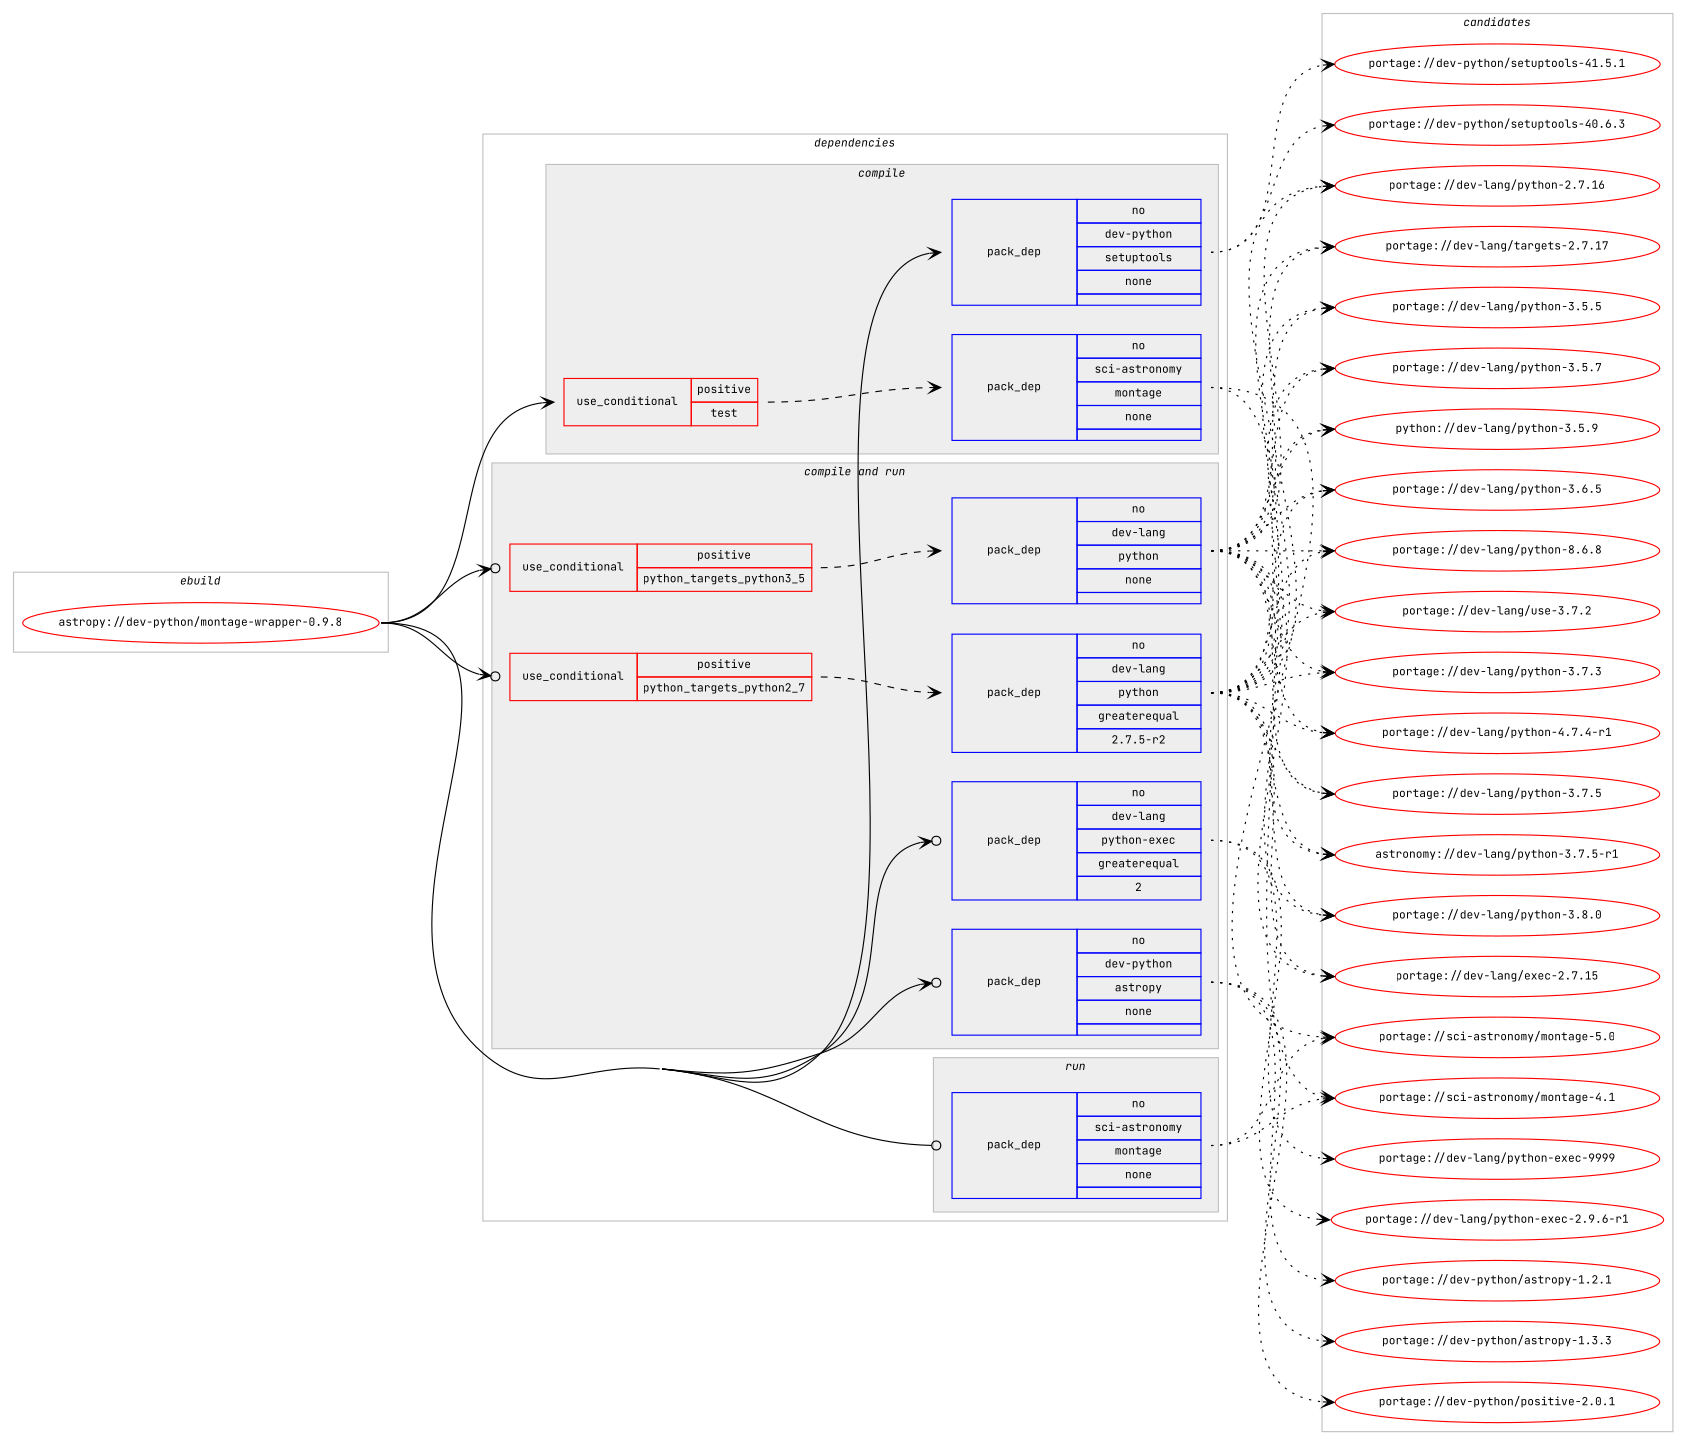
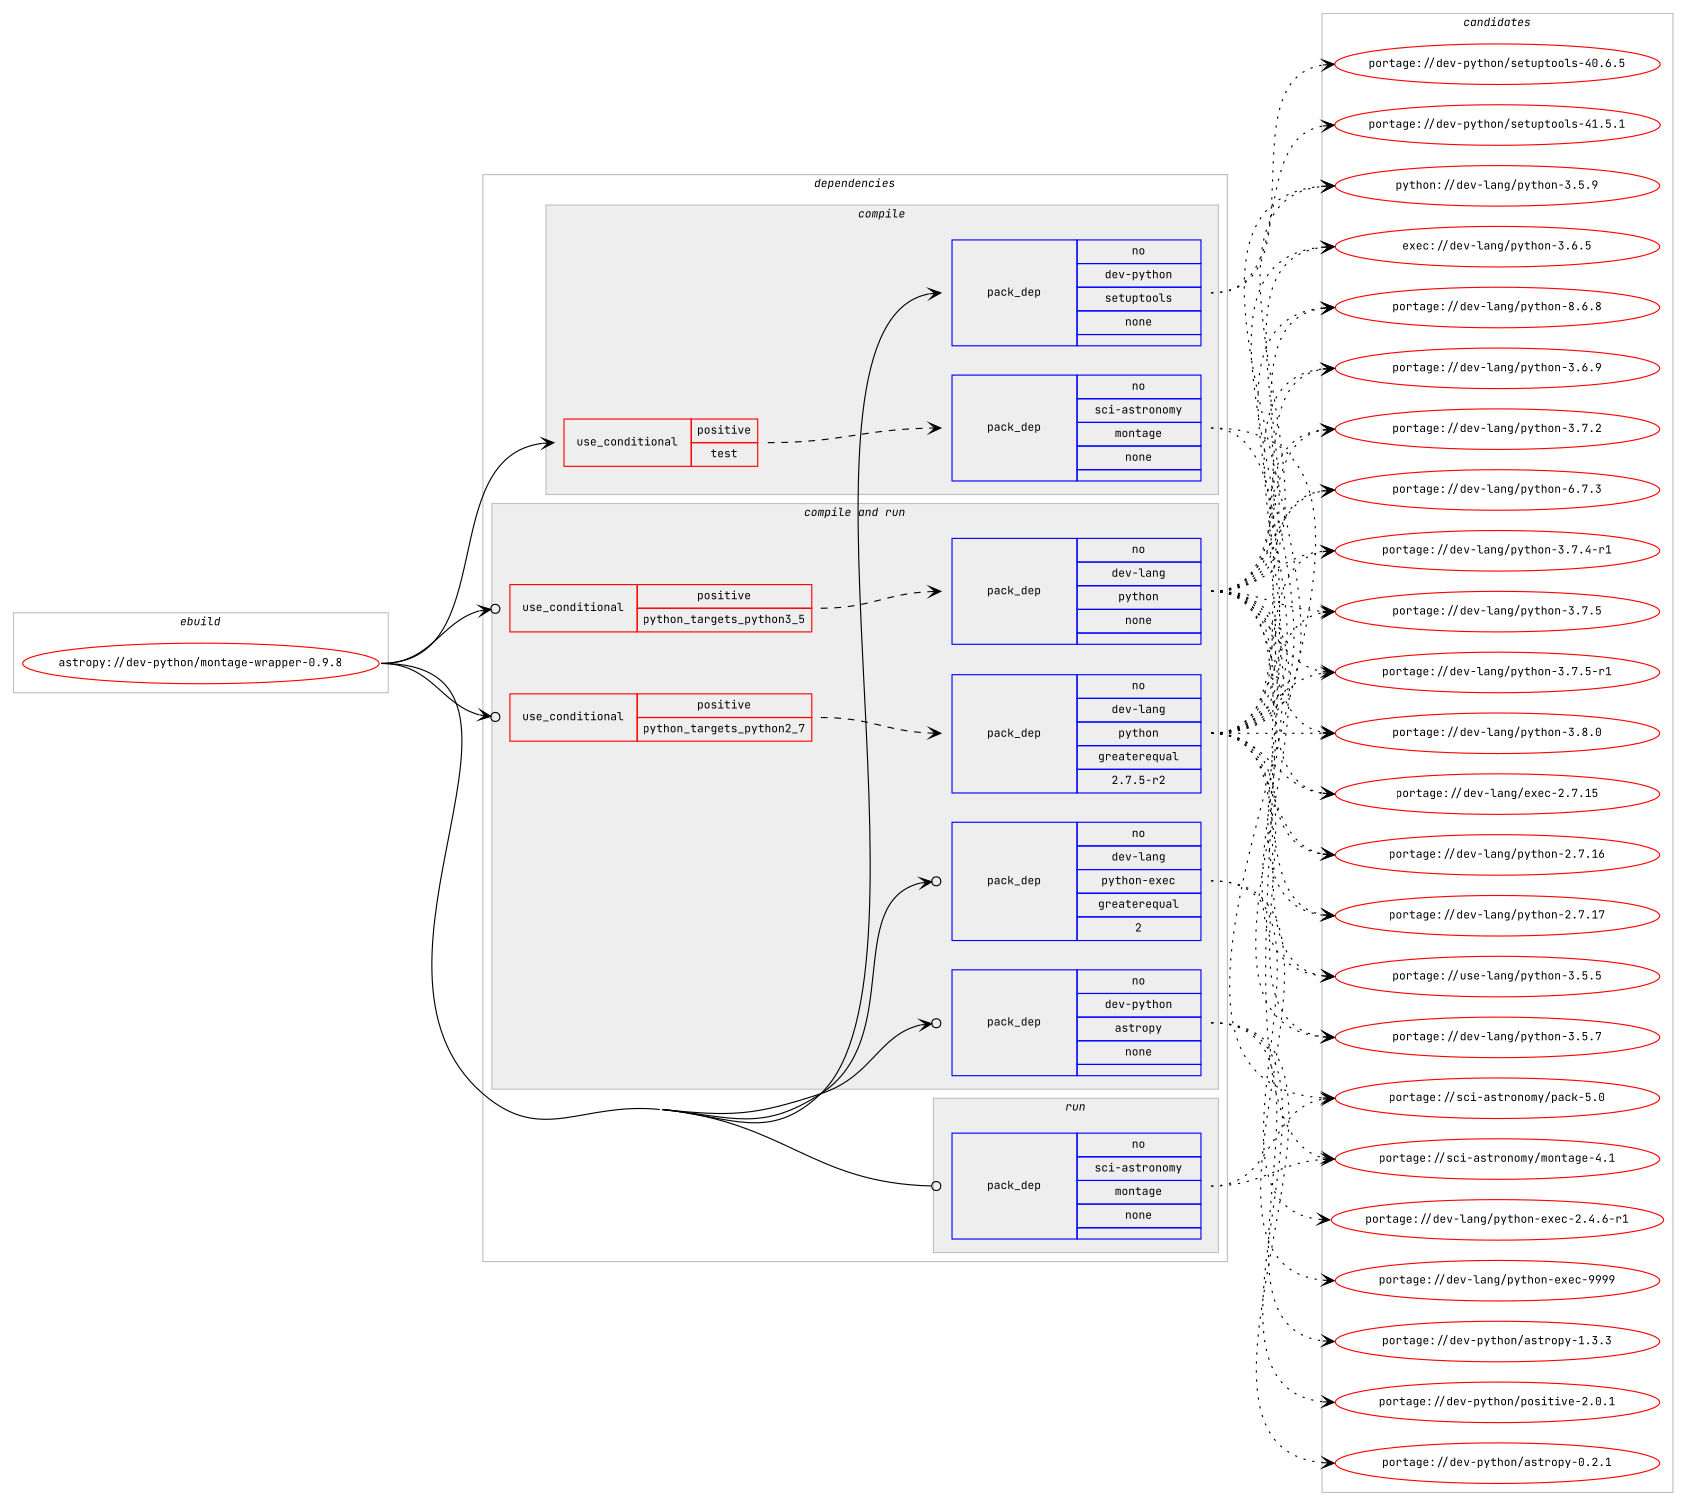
(1498, 125) -> (1498, 64)
(1498, 247) -> (1498, 916)
(1498, 308) -> (1498, 977)
none -> (1498, 368)
(1498, 490) -> (1498, 247)
(1498, 612) -> (1498, 429)
(1498, 672) -> (1498, 490)
(1498, 733) -> (1498, 551)
(1498, 855) -> (1498, 672)
(1498, 1037) -> (1498, 1098)
(1498, 1220) -> (1498, 1220)
(1498, 1281) -> (1498, 1463)
